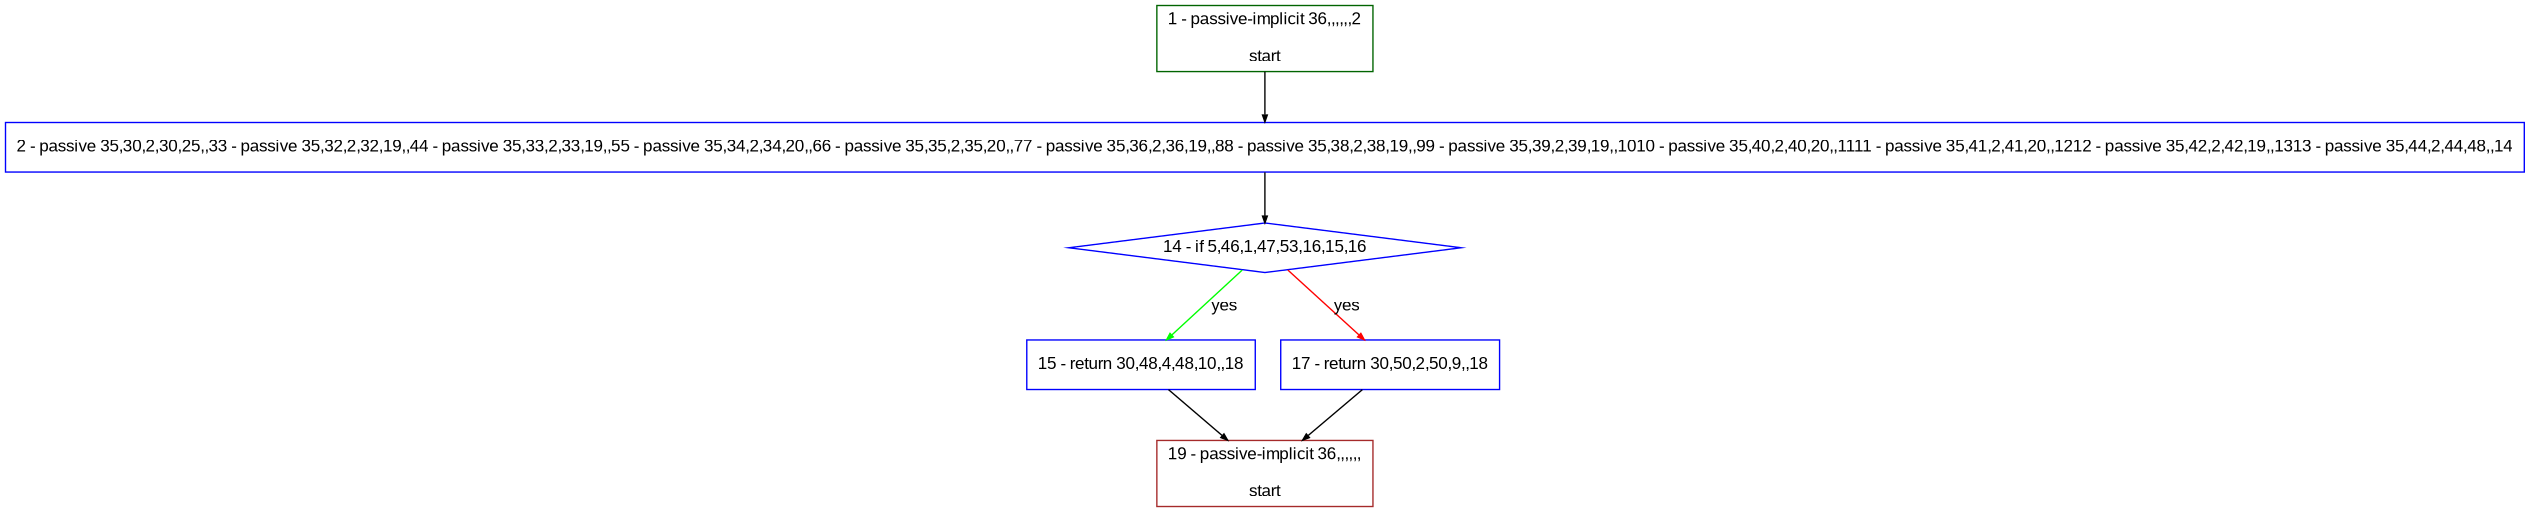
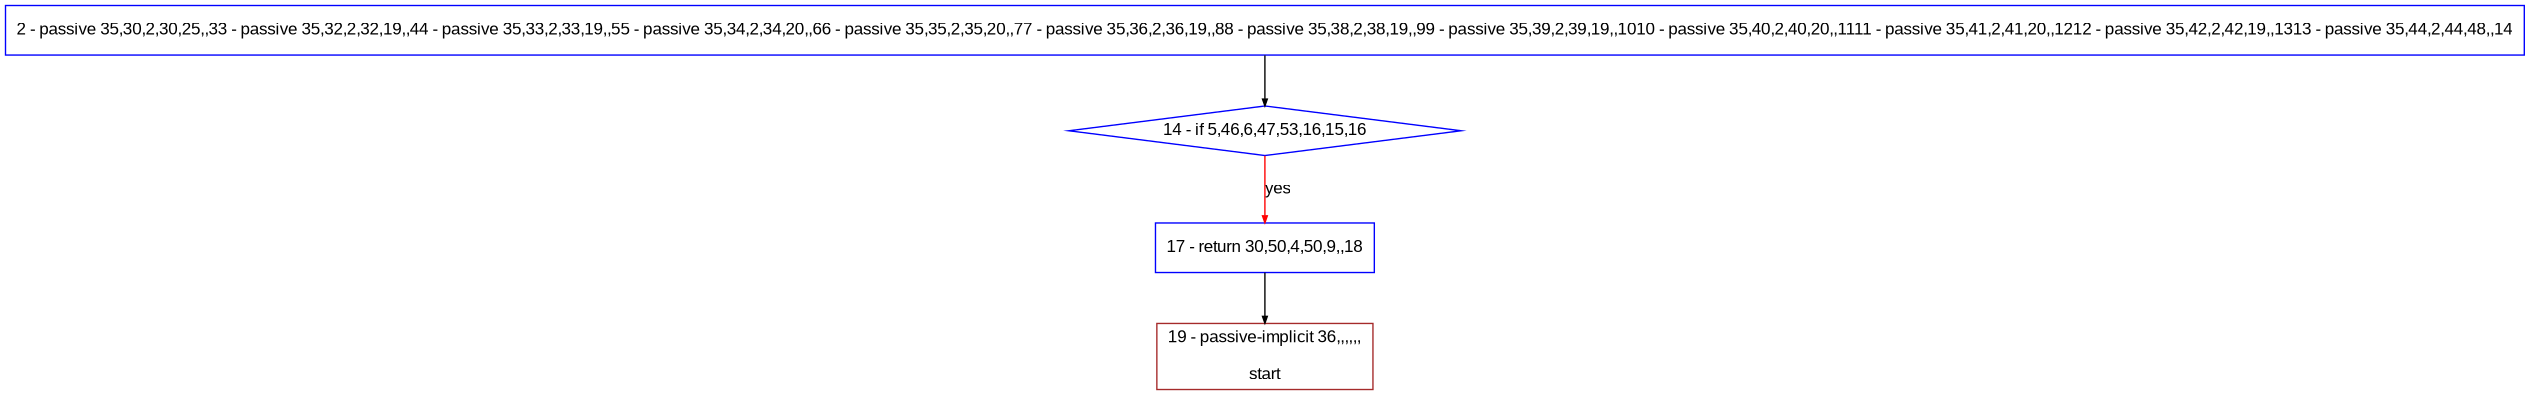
(1265, 39) -> none
(1265, 248) -> (1265, 131)
(1141, 365) -> none
(1390, 365) -> (1265, 248)
